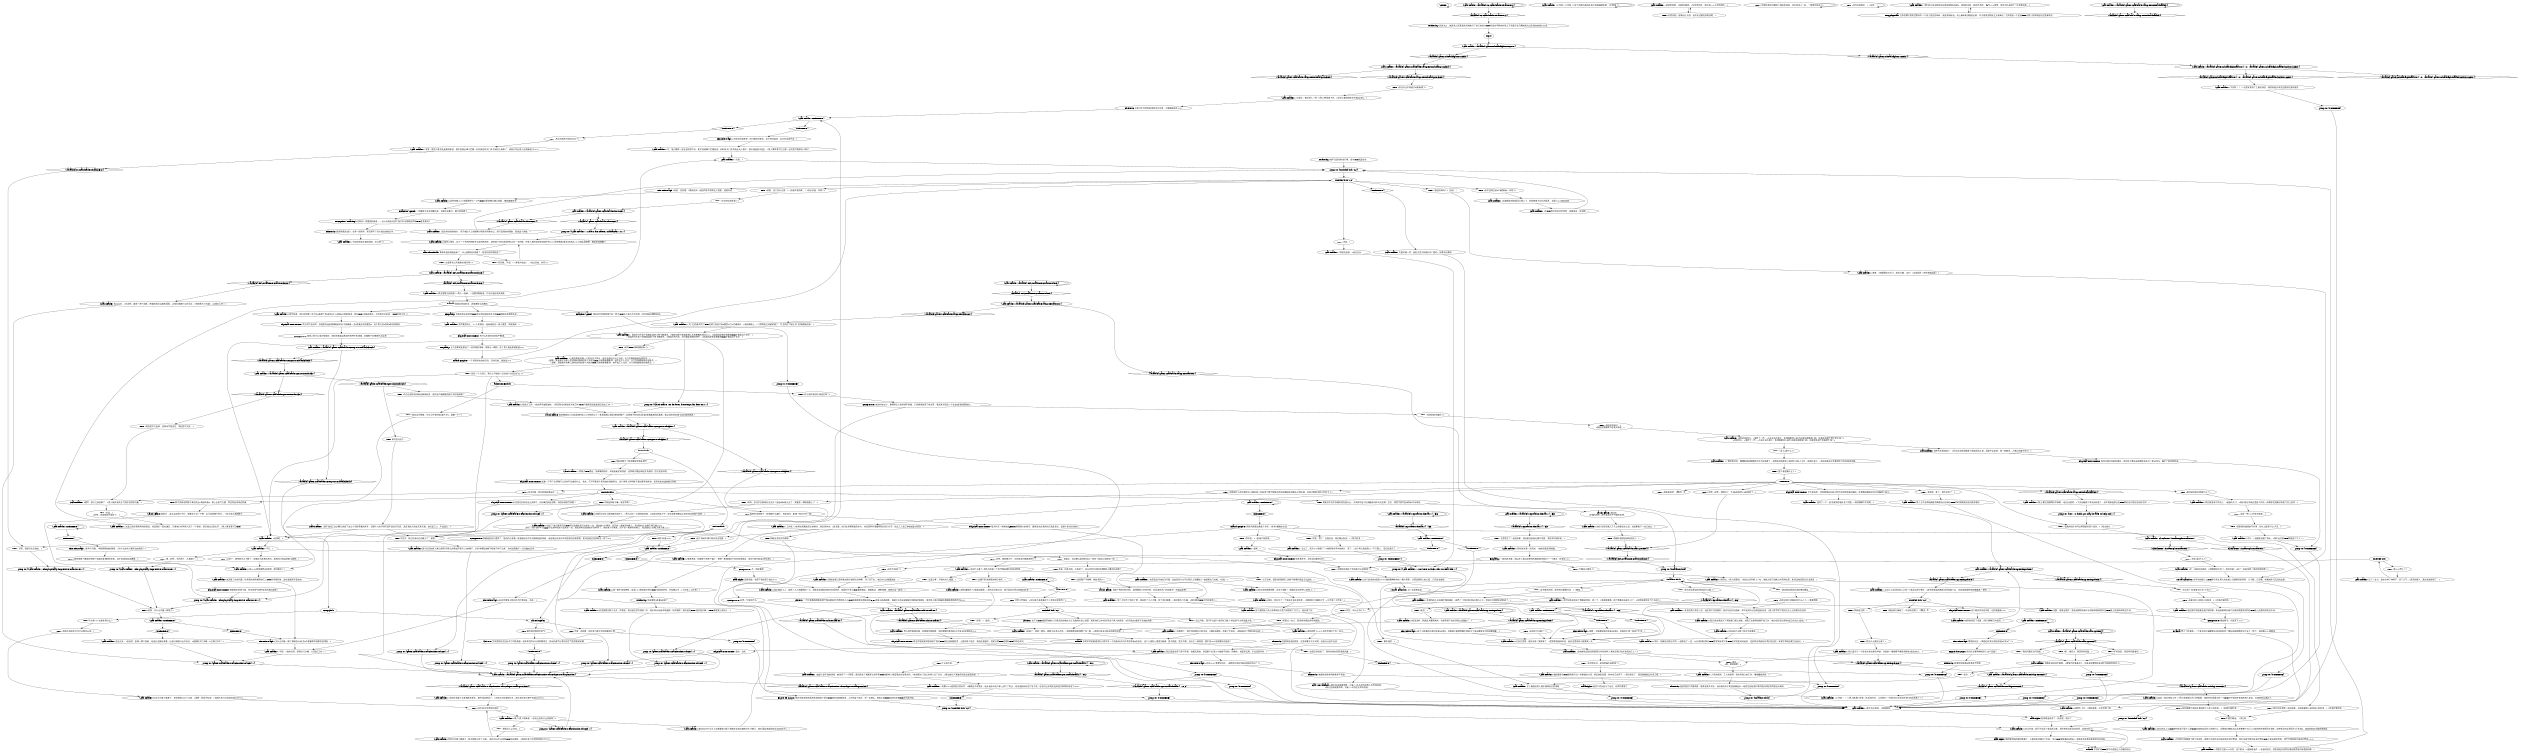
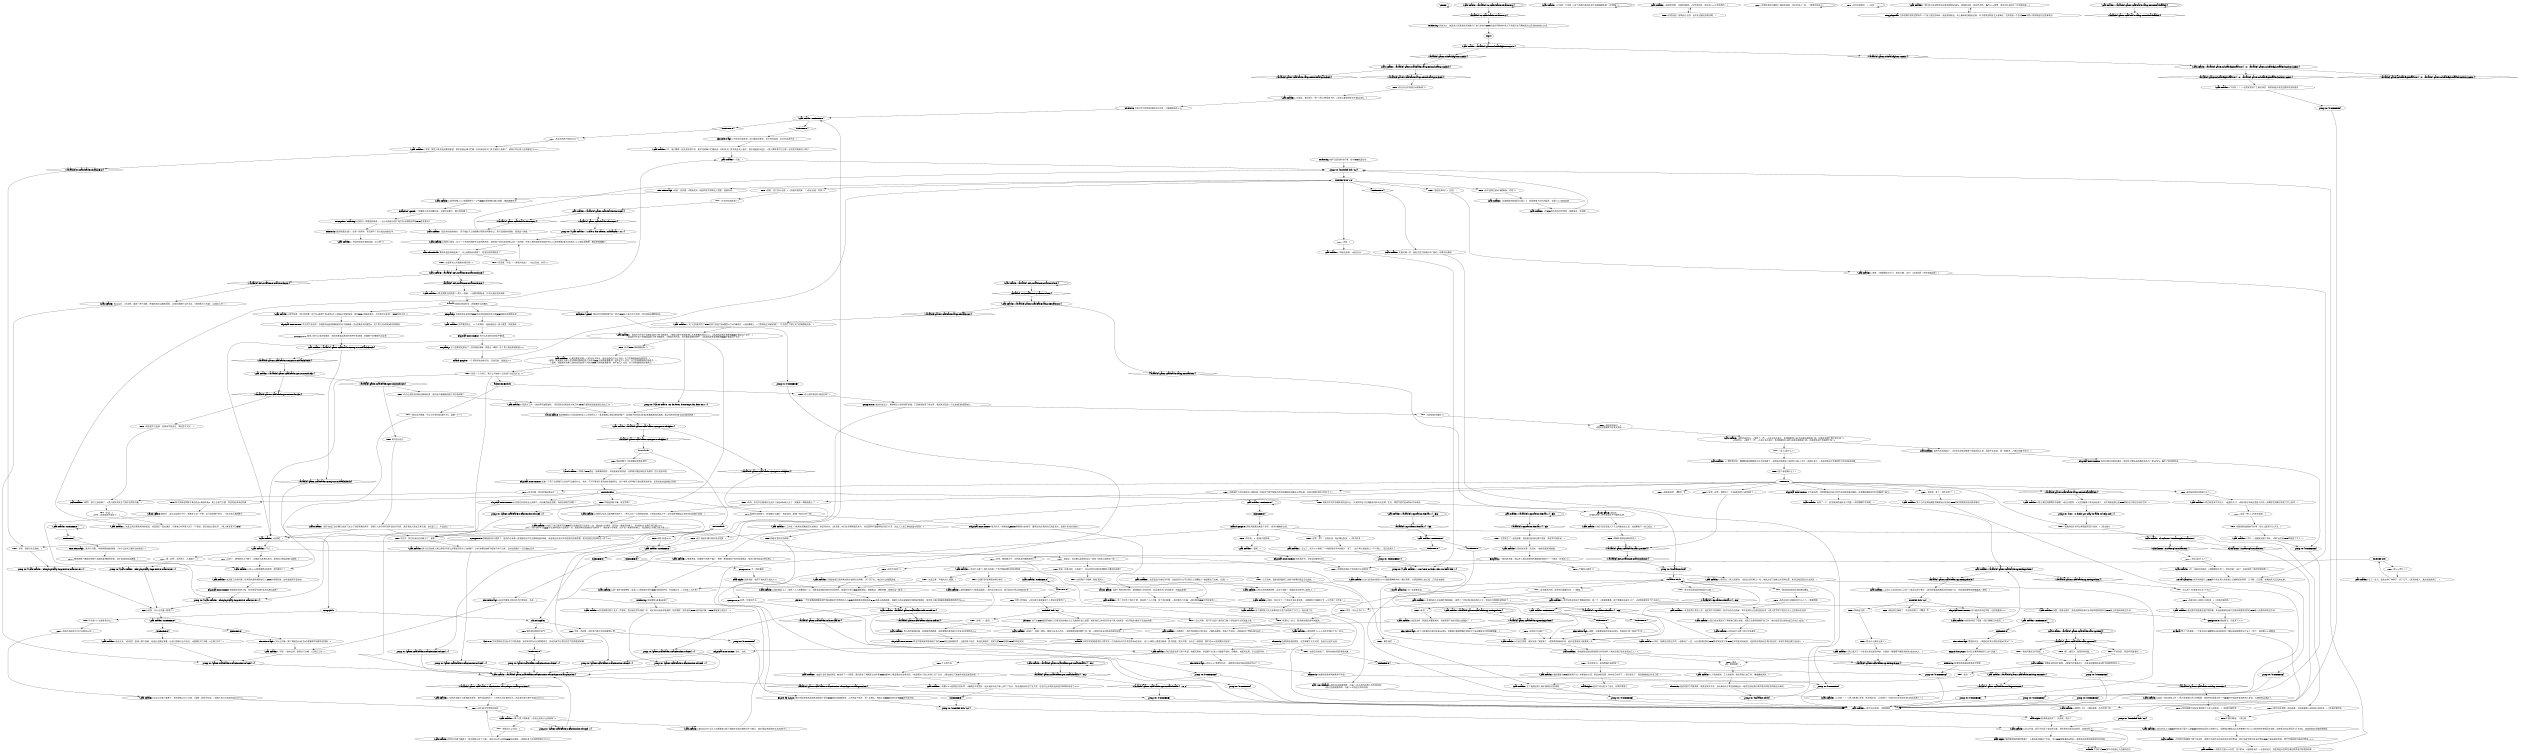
(1002, 564) -> (1140, 608)
(1402, 584) -> (1027, 585)
(295, 604) -> (251, 584)
